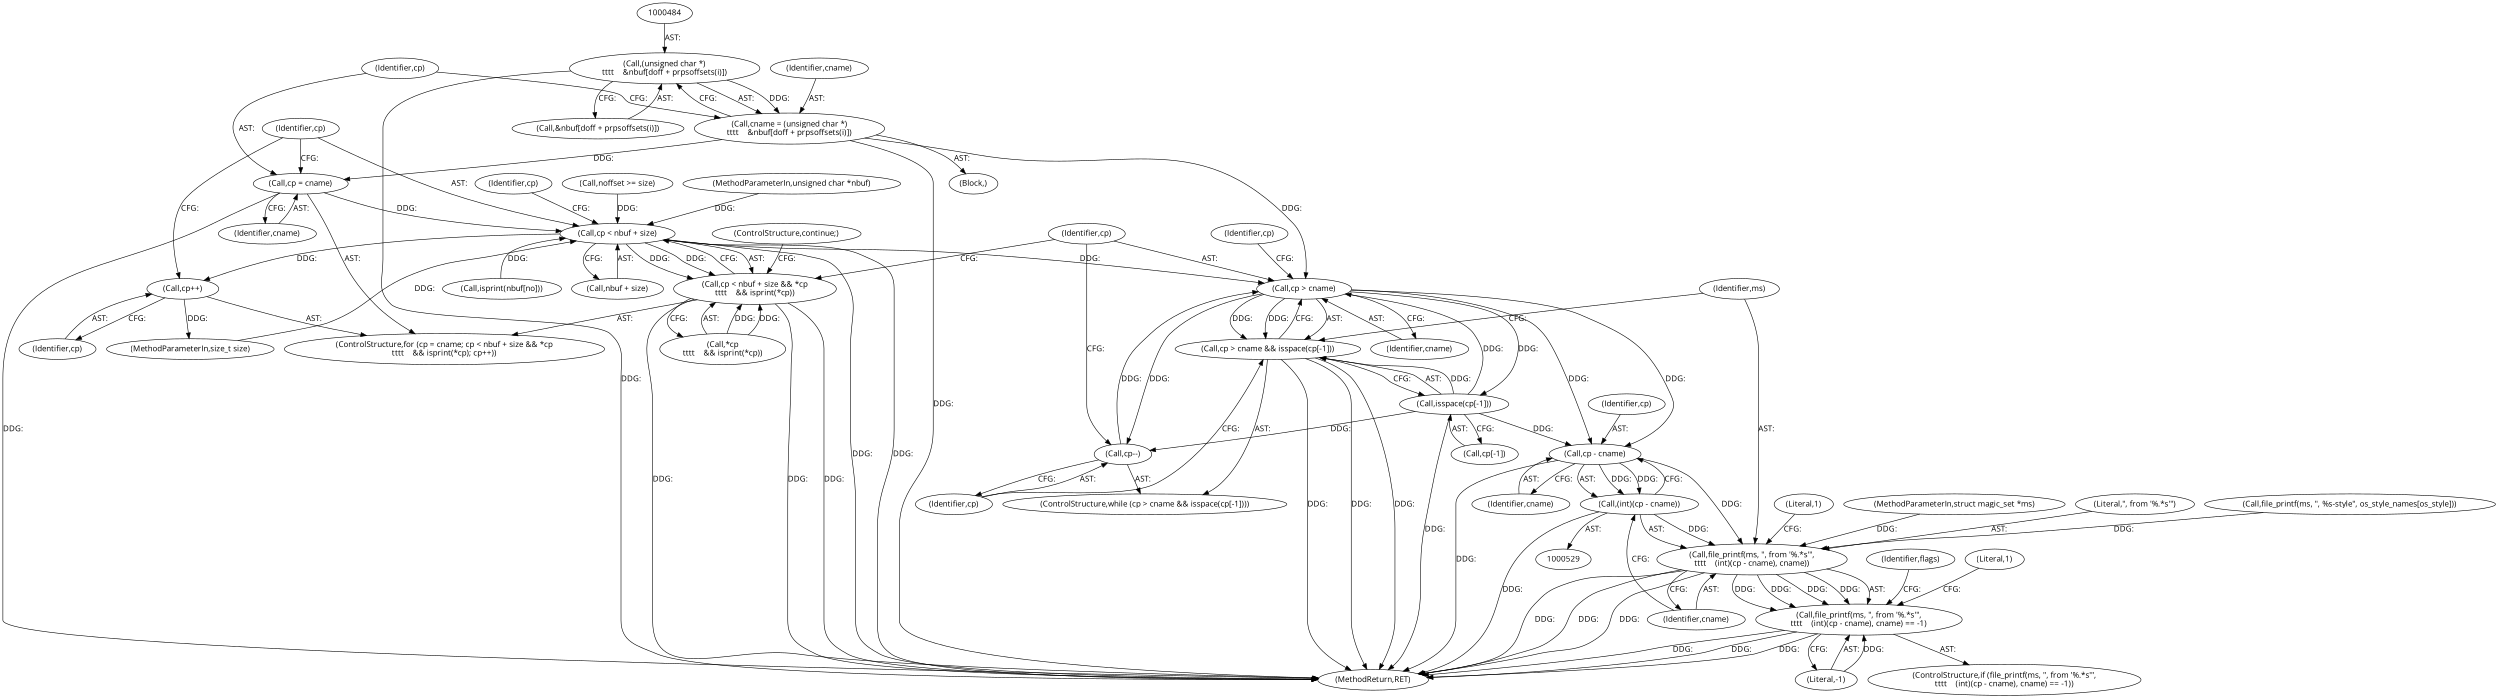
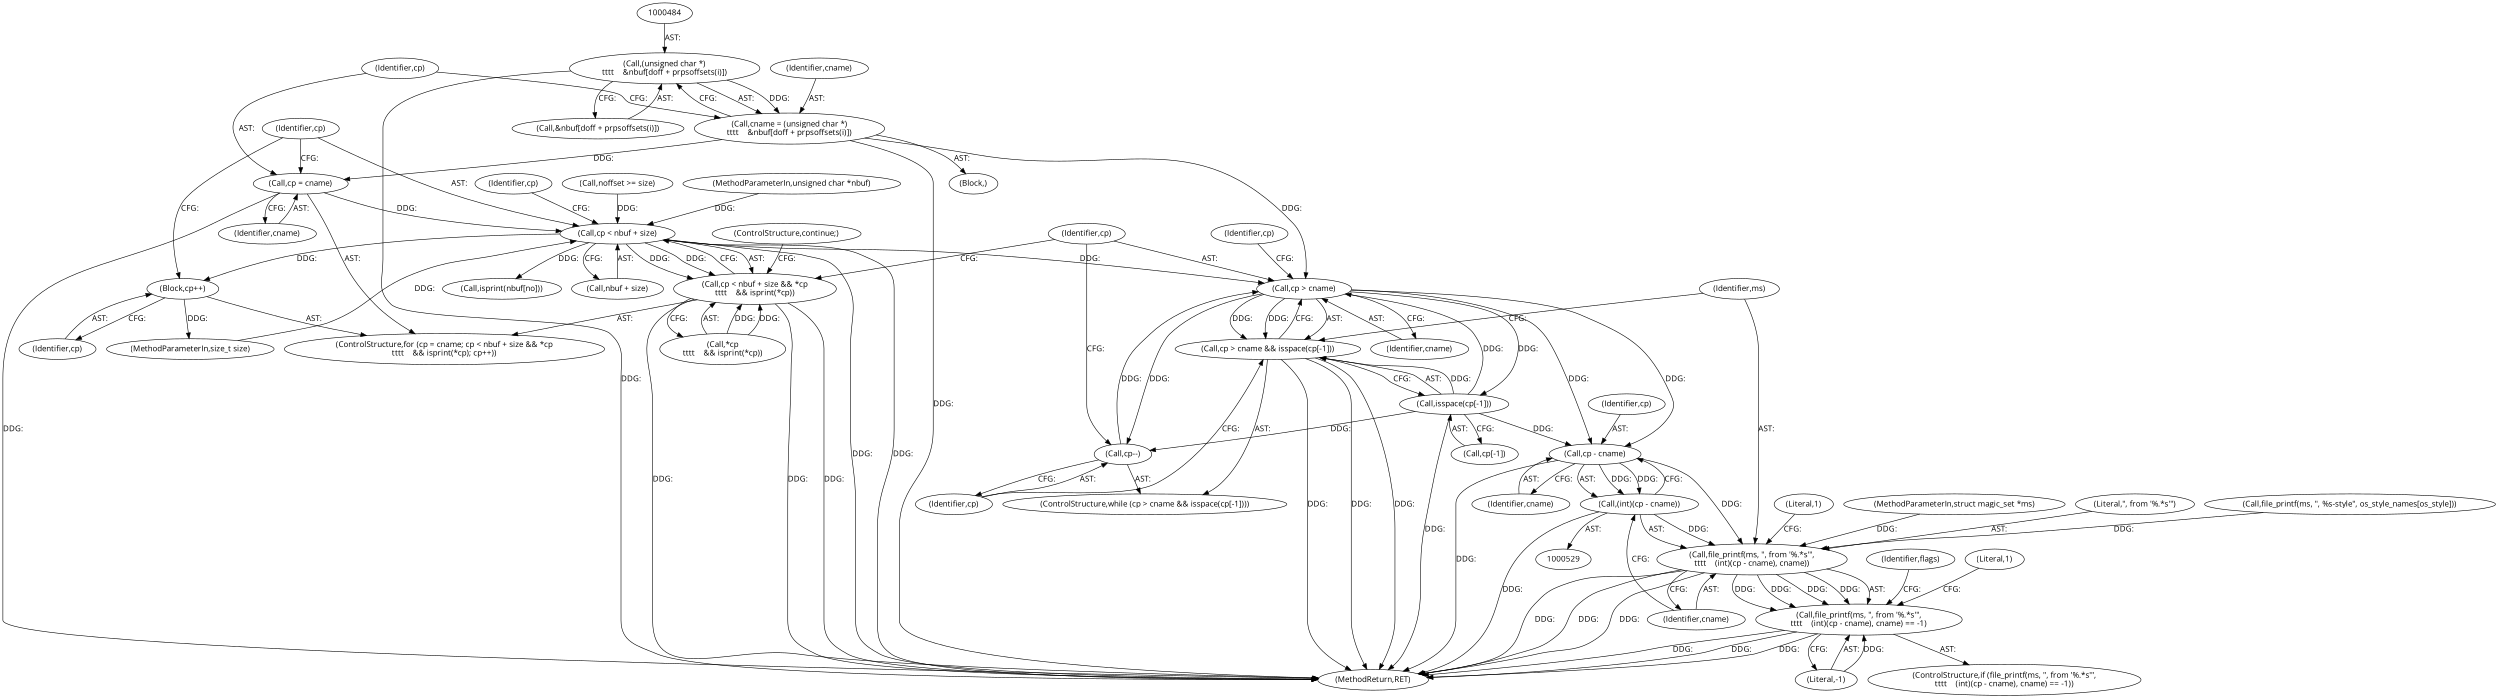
(522, 247) -> (554, 257)
(183, 289) -> (183, 289)
